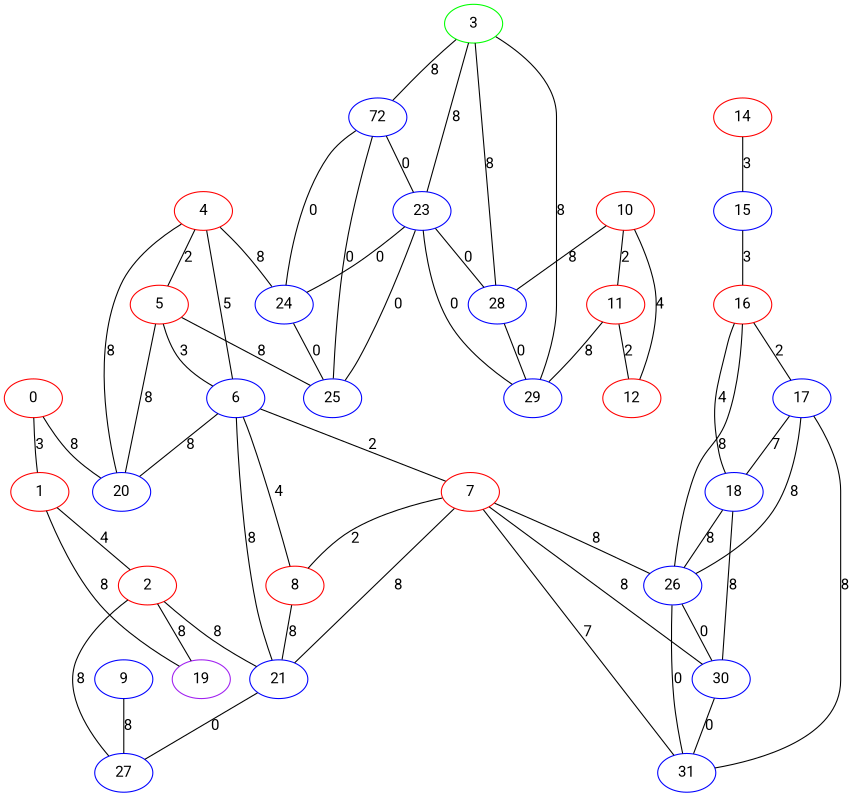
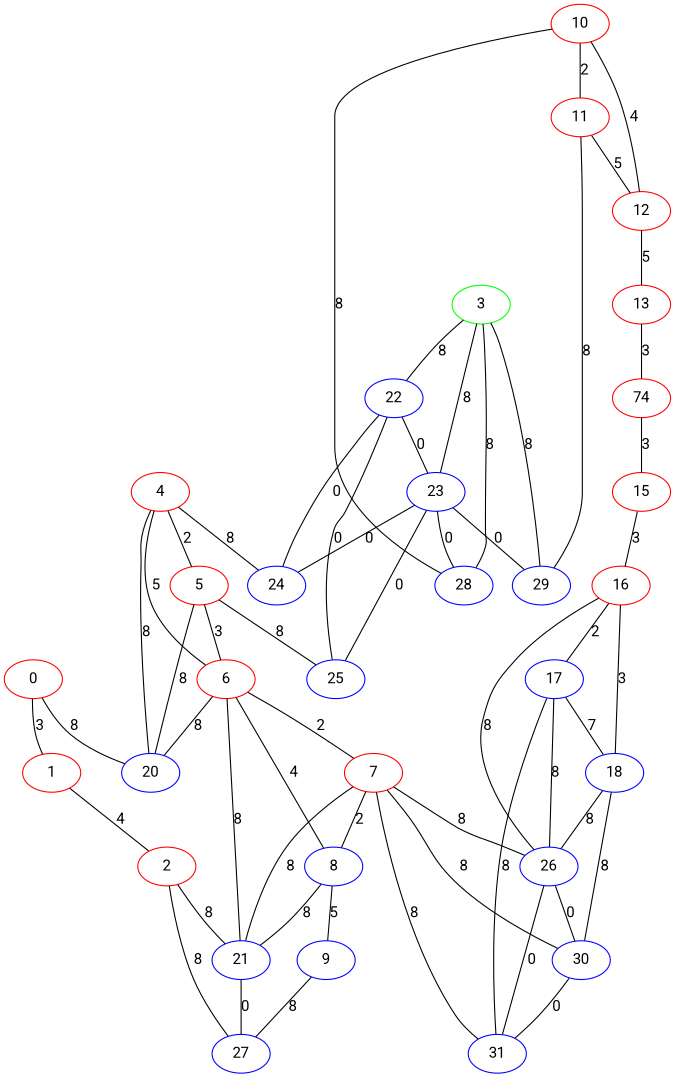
(378, 117) -> (394, 398)
(743, 117) -> (642, 398)
(743, 211) -> (642, 492)
none -> (642, 305)
(308, 351) -> none
(515, 351) -> none
(629, 351) -> (618, 164)
(236, 398) -> (226, 679)
(722, 398) -> (622, 679)
(295, 586) -> (334, 866)
(588, 632) -> (414, 913)
(201, 679) -> none
none -> (330, 913)
